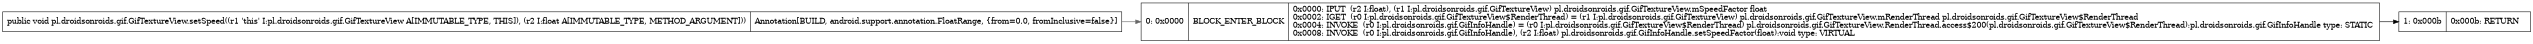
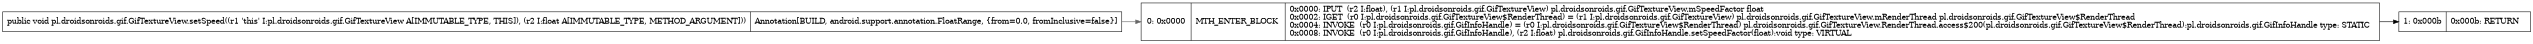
(1238, 22) -> (1237, 22)
